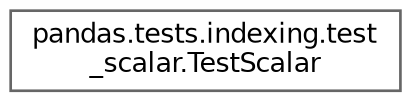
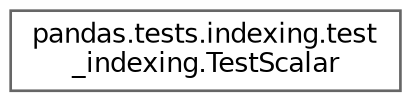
(206, 51) -> (206, 51)
